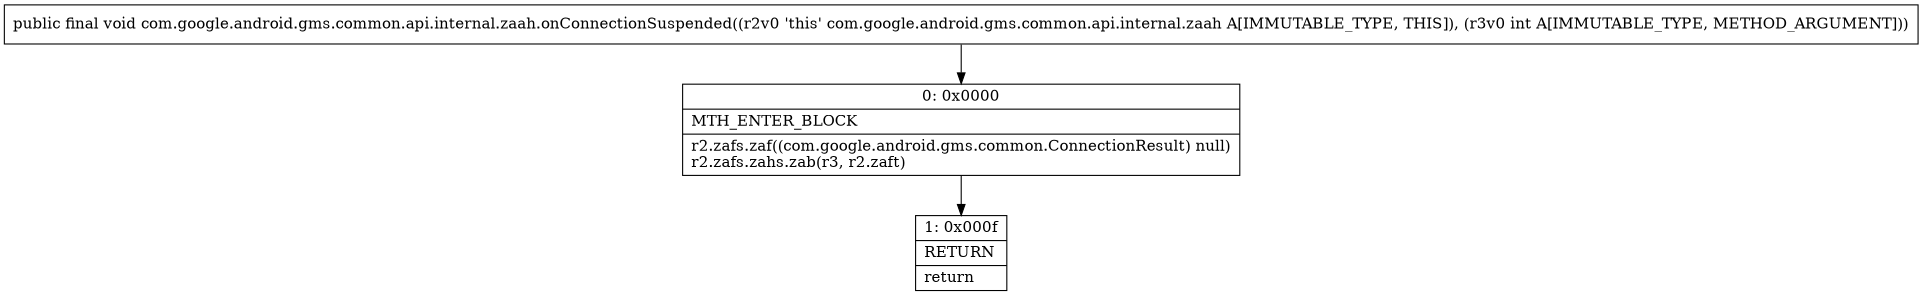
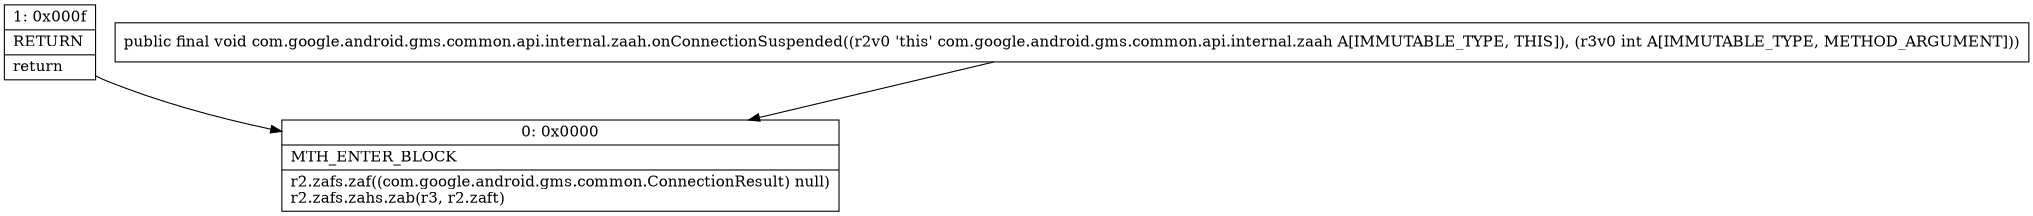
(961, 190) -> (182, 107)
